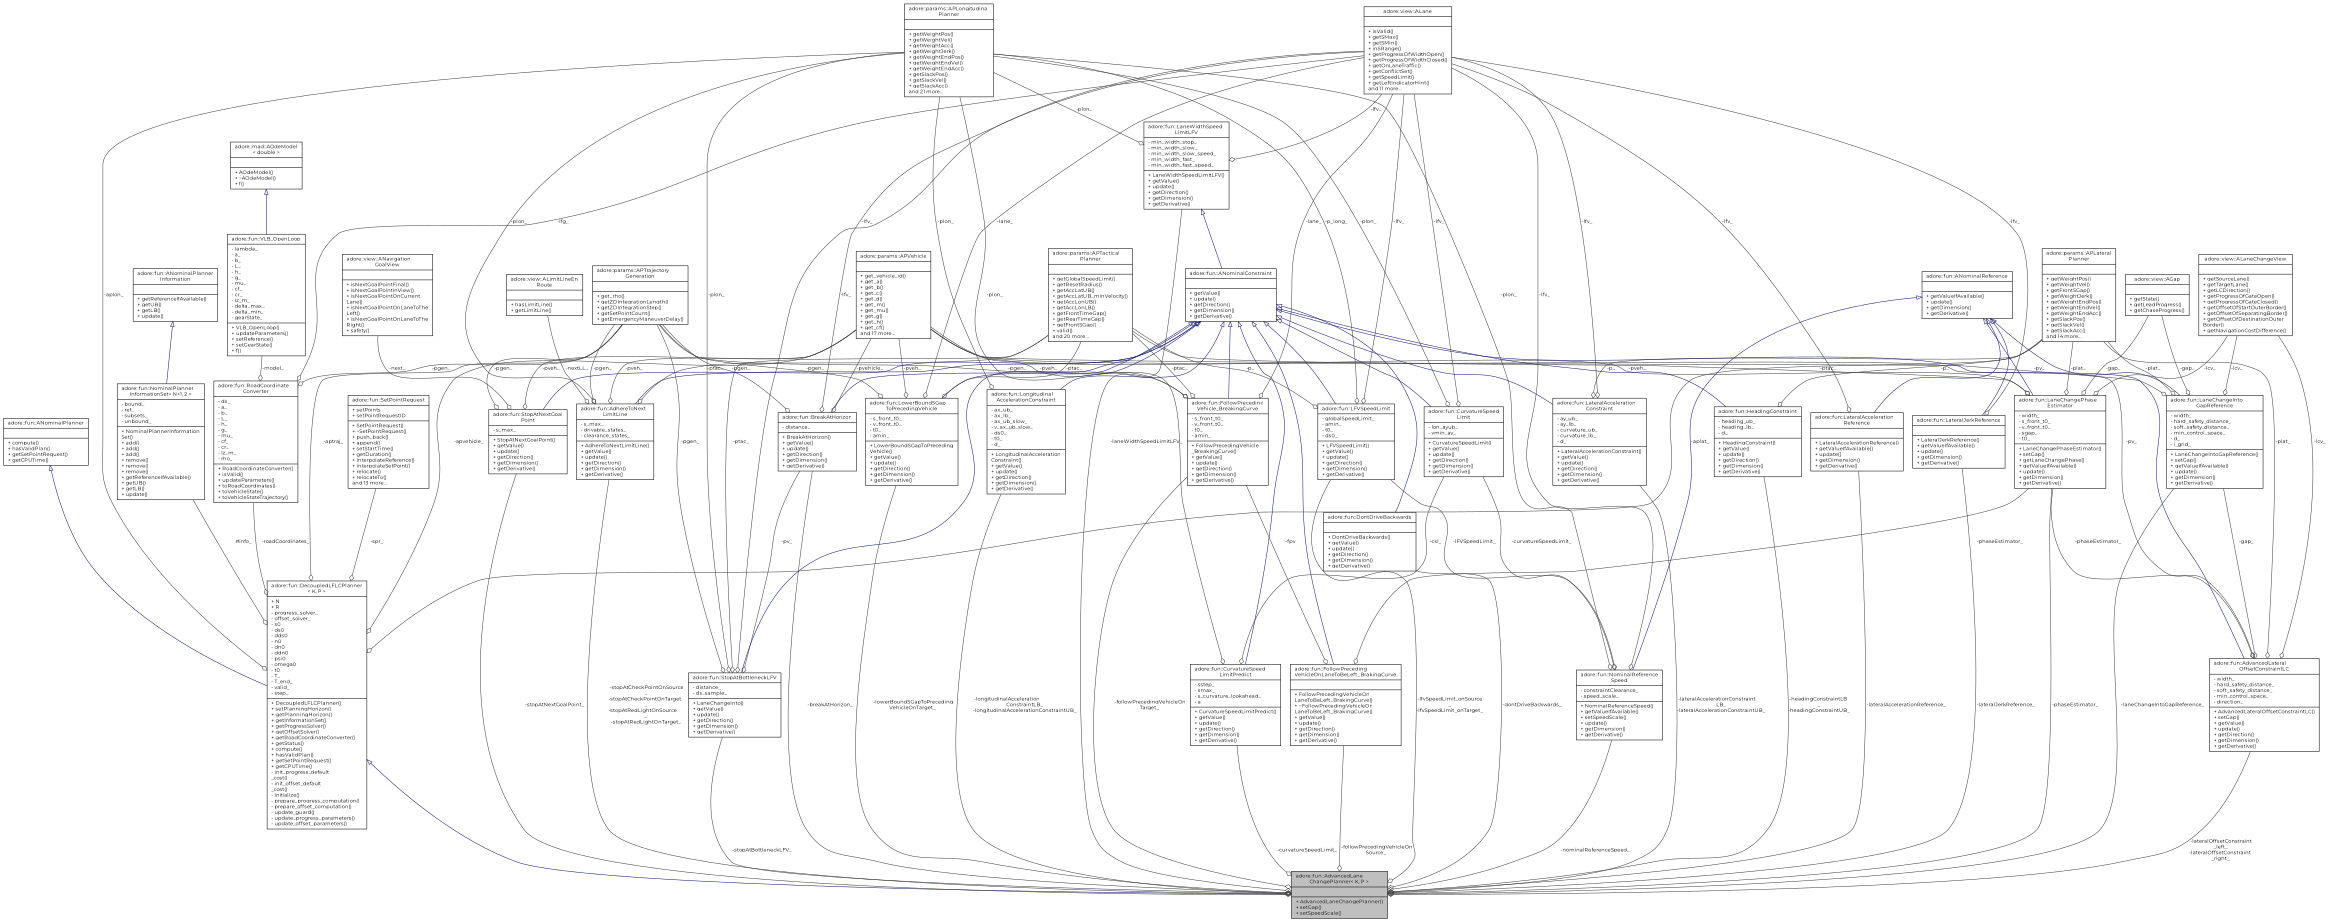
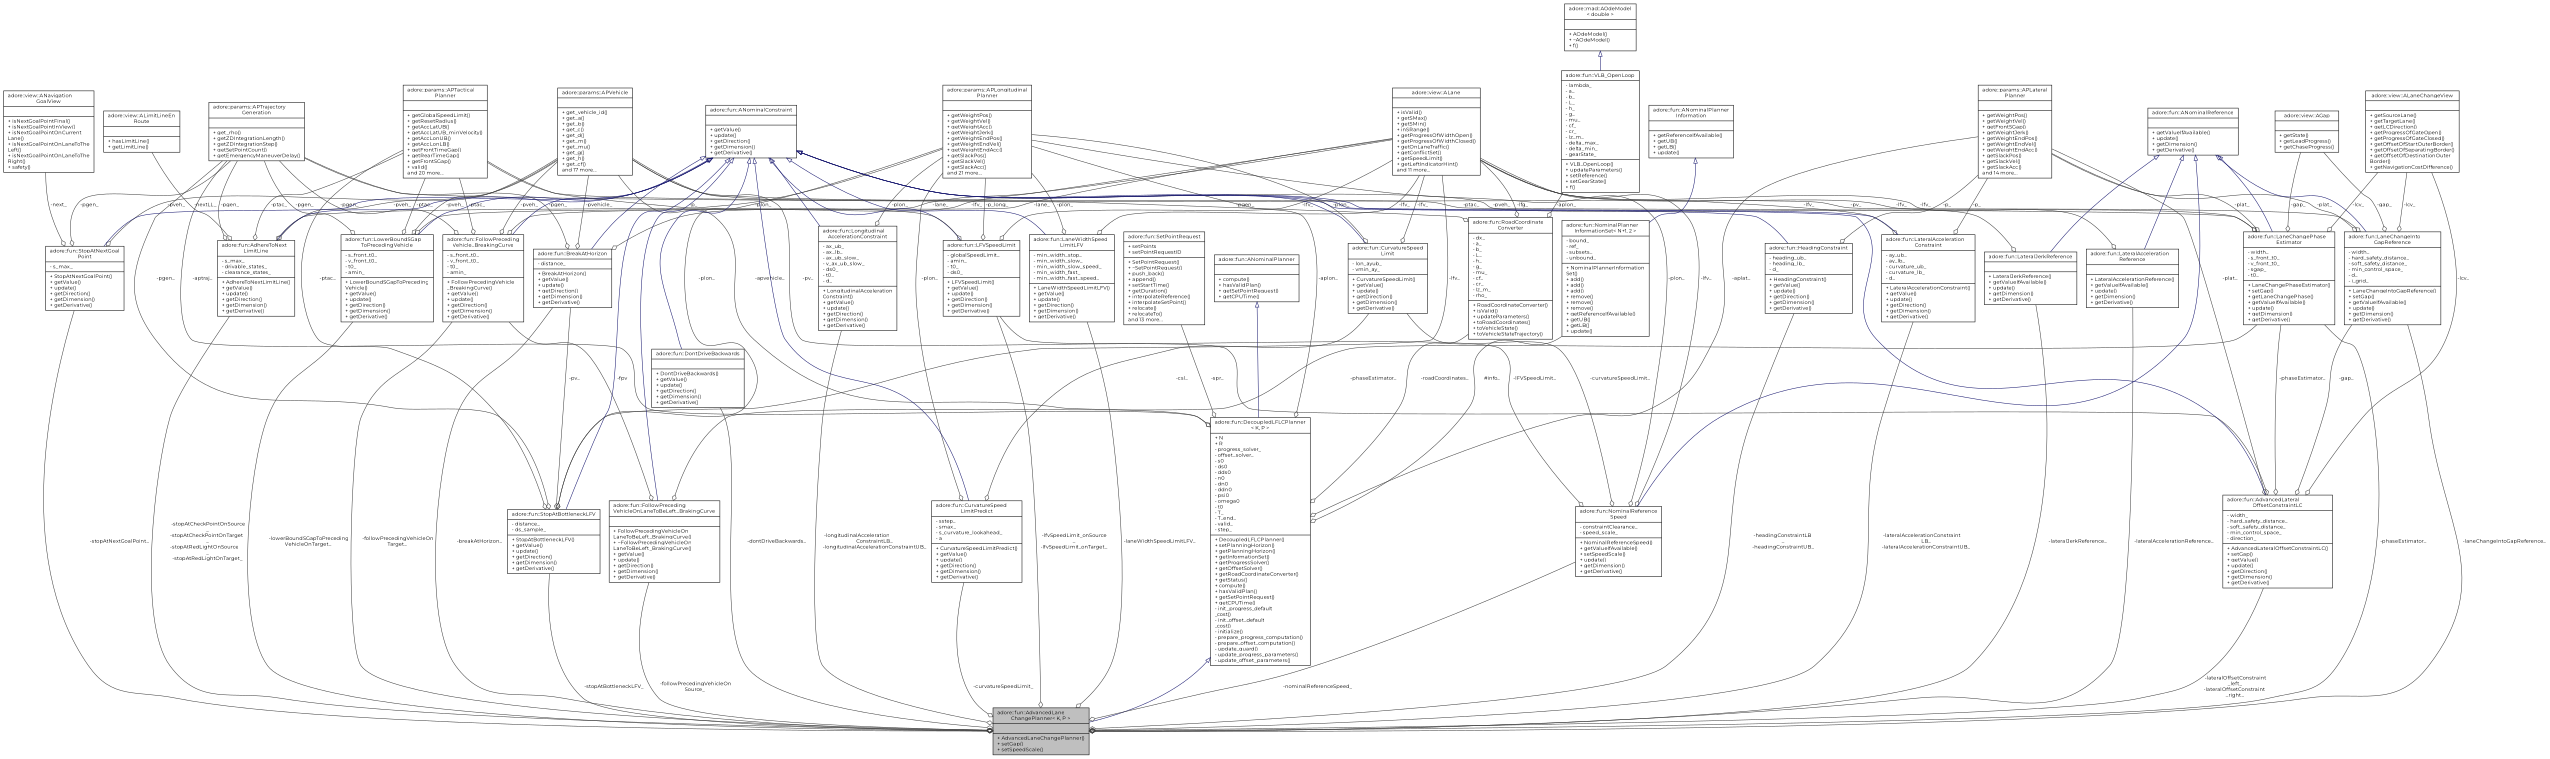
(1213, 241) -> (876, 205)
(273, 368) -> (1566, 205)
(718, 703) -> (543, 540)
